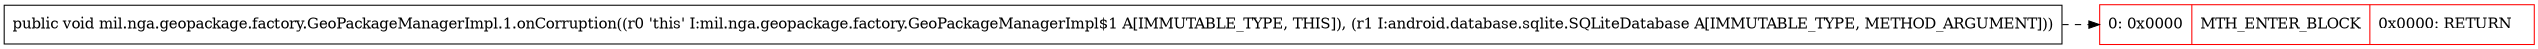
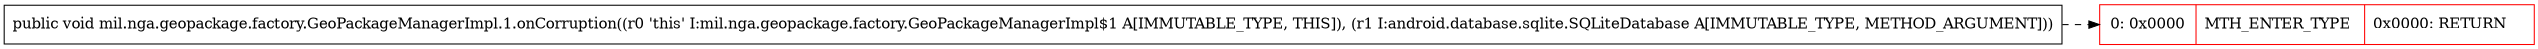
(2281, 24) -> (2278, 24)
